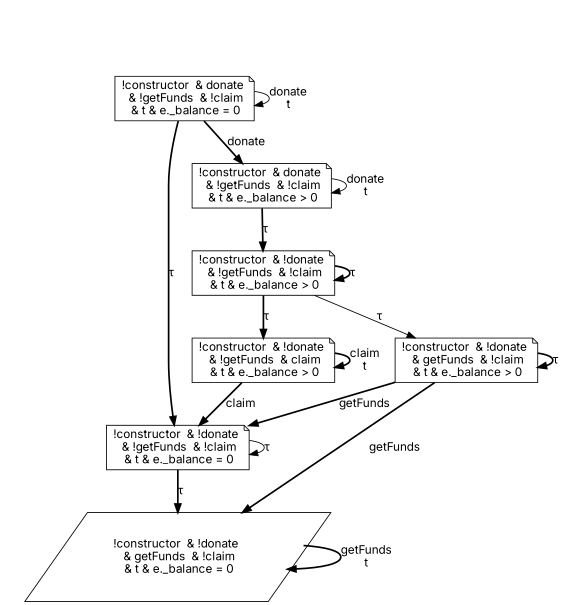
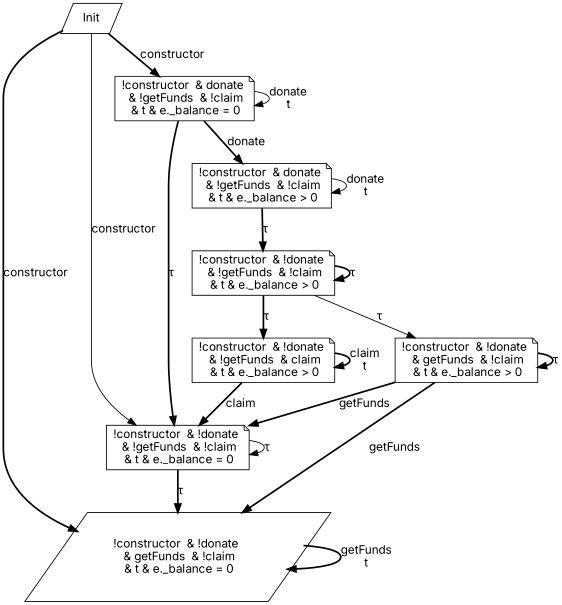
none -> (91, 18)
